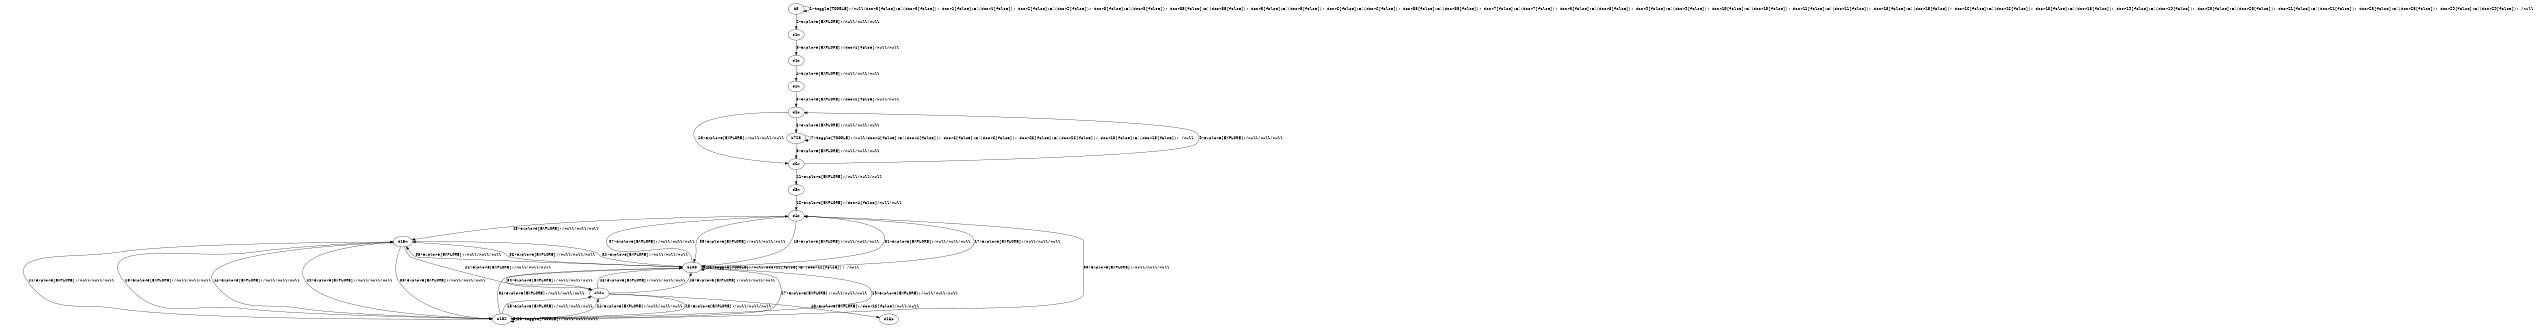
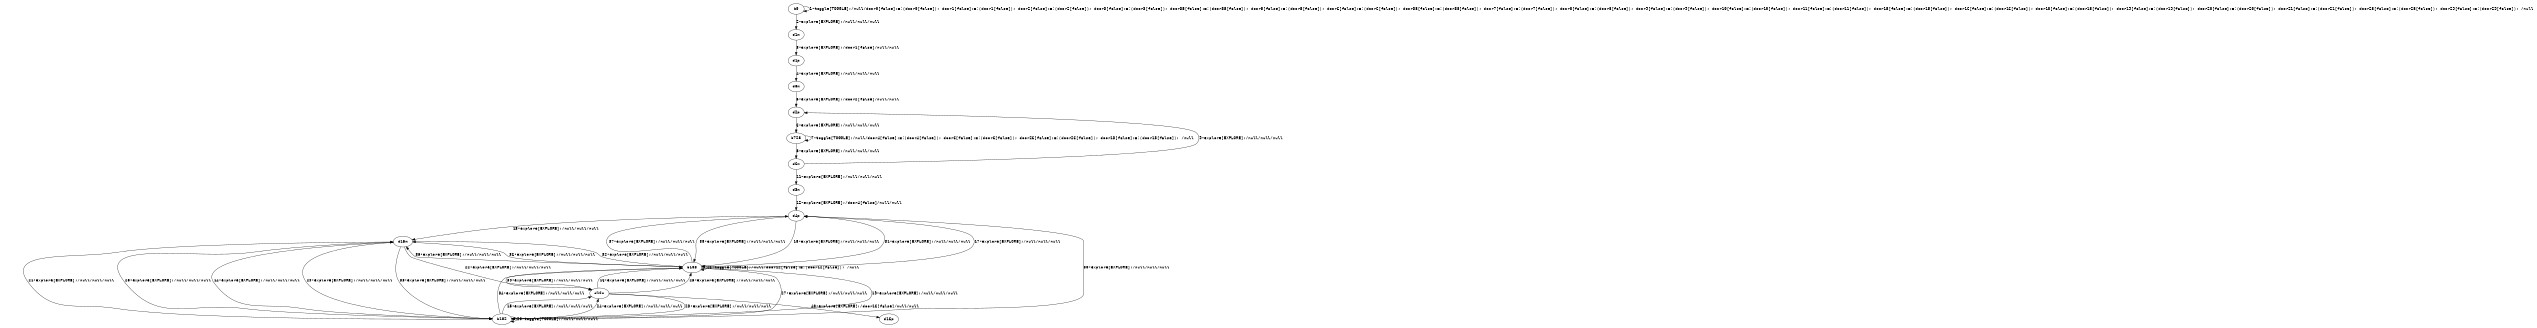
(796, 87) -> (796, 87)
(694, 134) -> none
